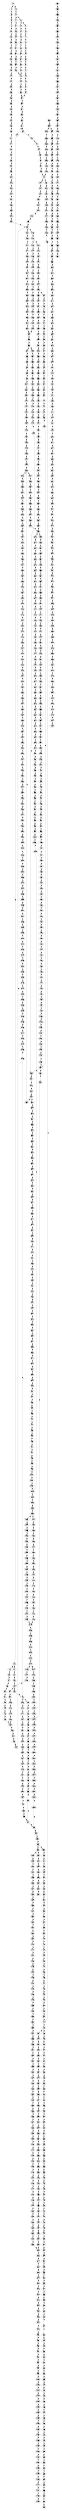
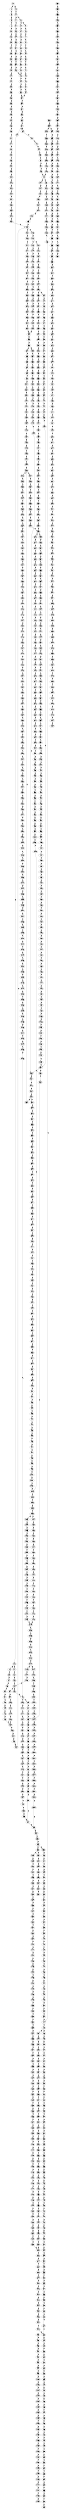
none -> (44, 398)
(38, 2332) -> (41, 2332)
